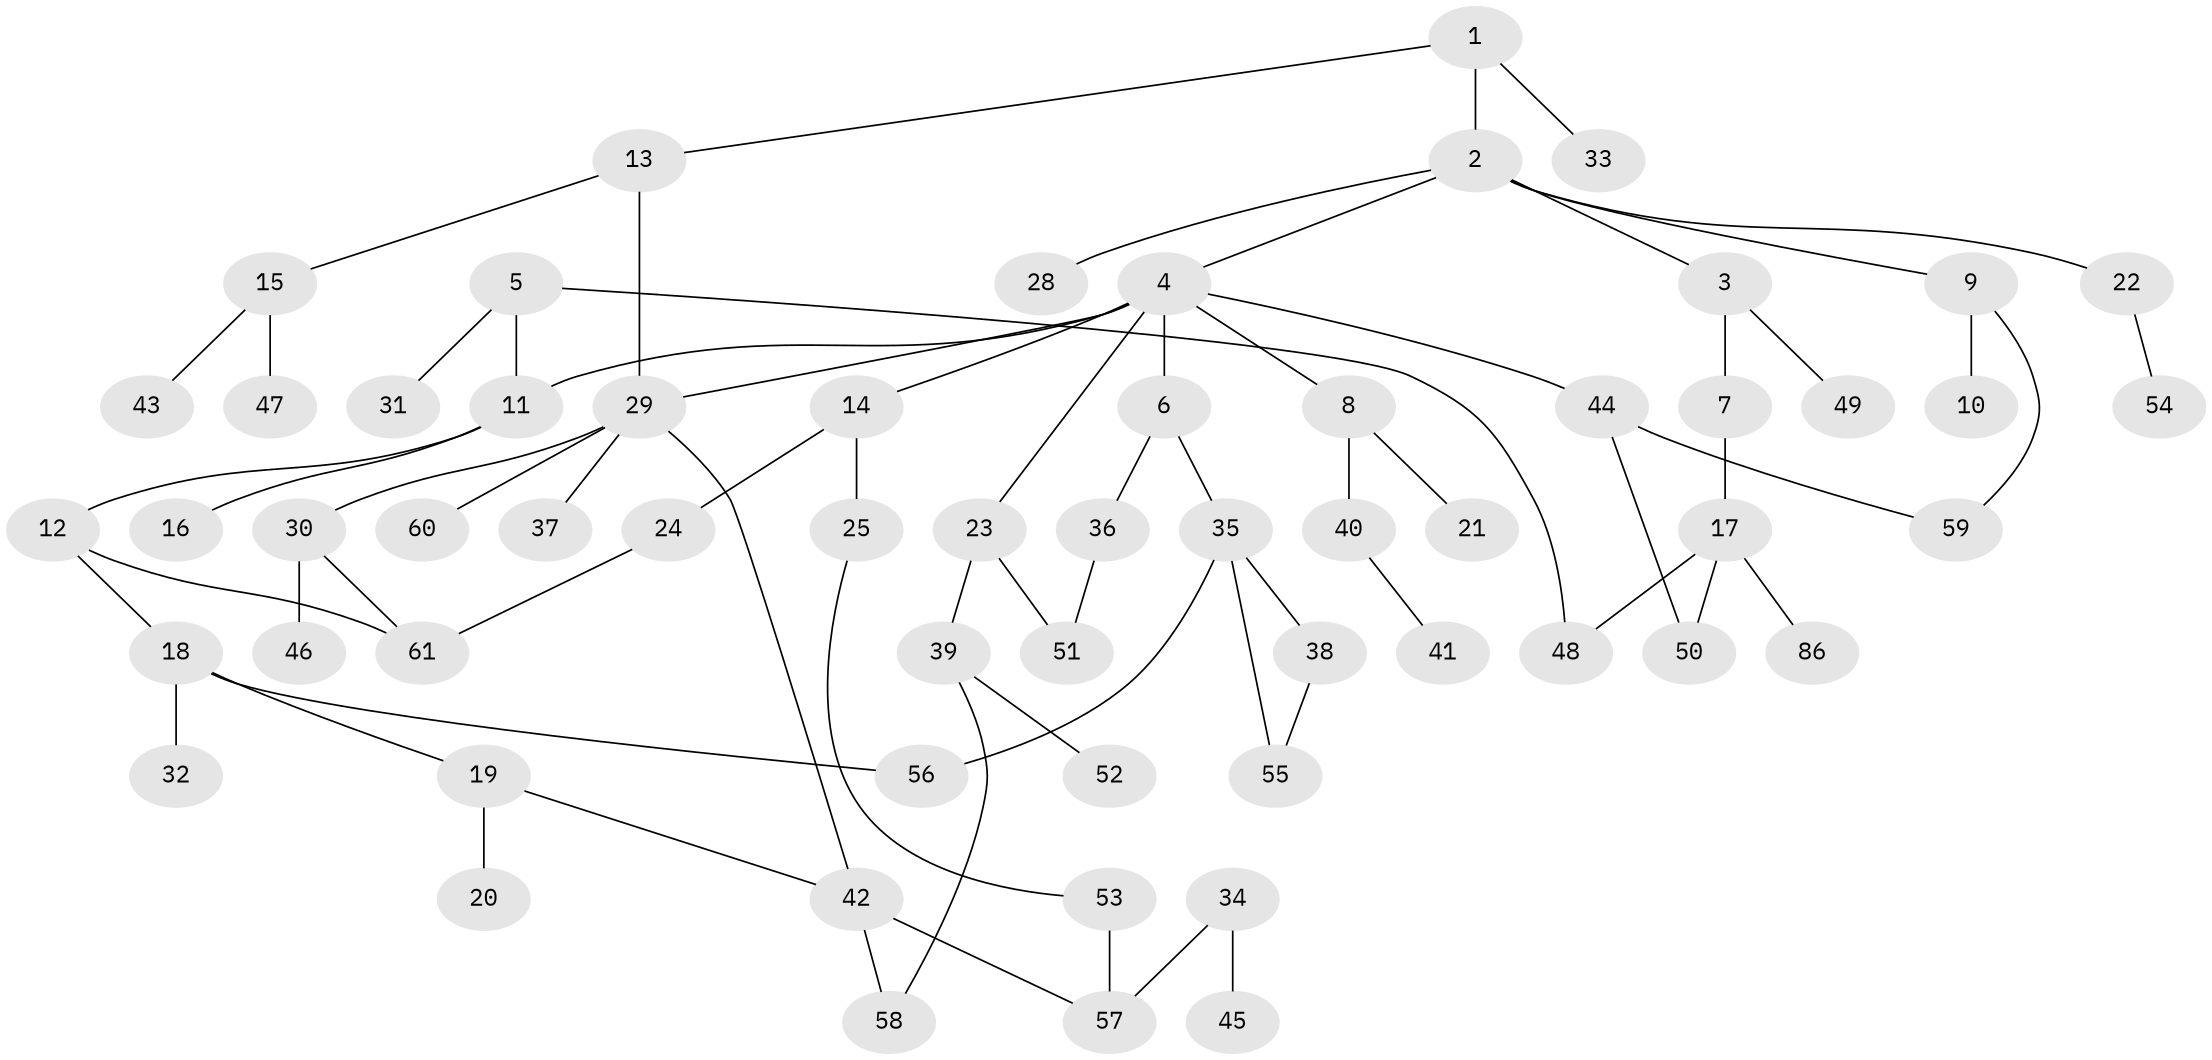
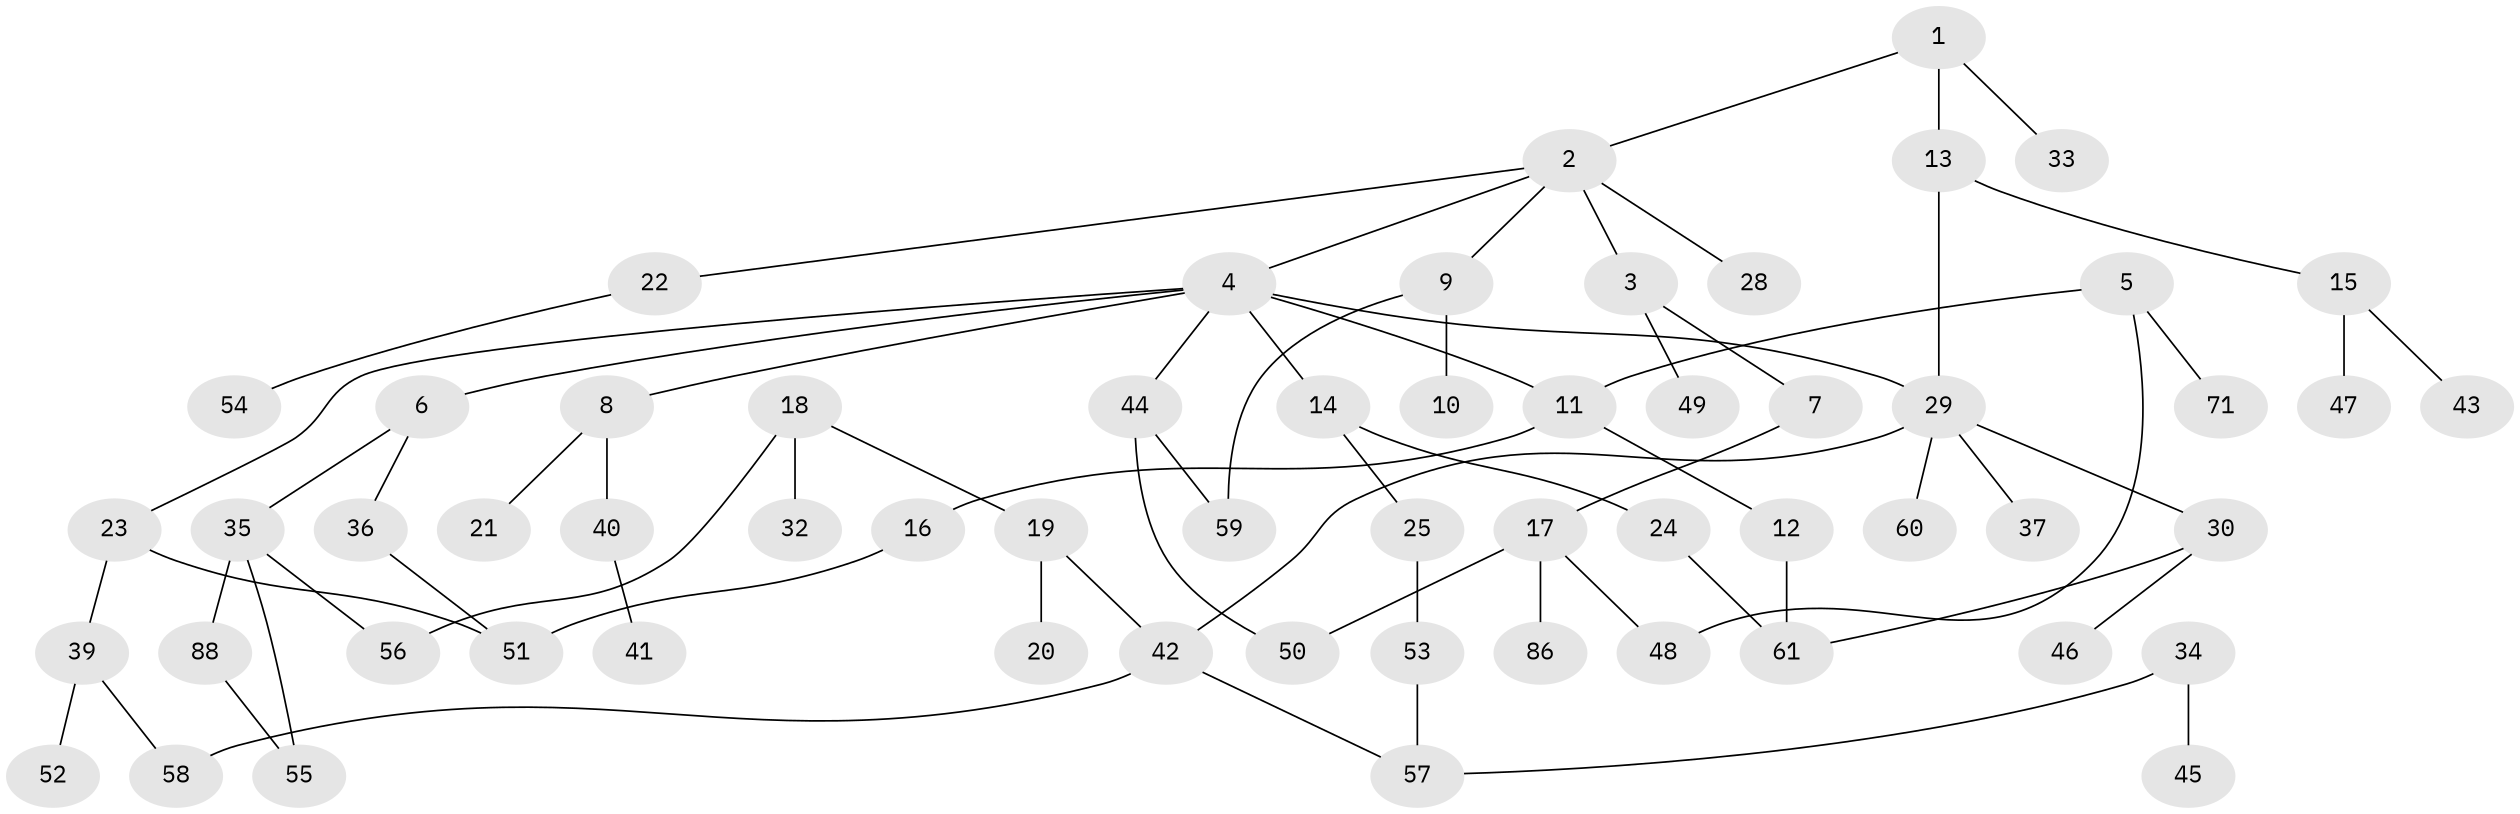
(393, 407) -> (2221, 407)
(114, 591) -> none
none -> (717, 592)
(1320, 653) -> (205, 653)
